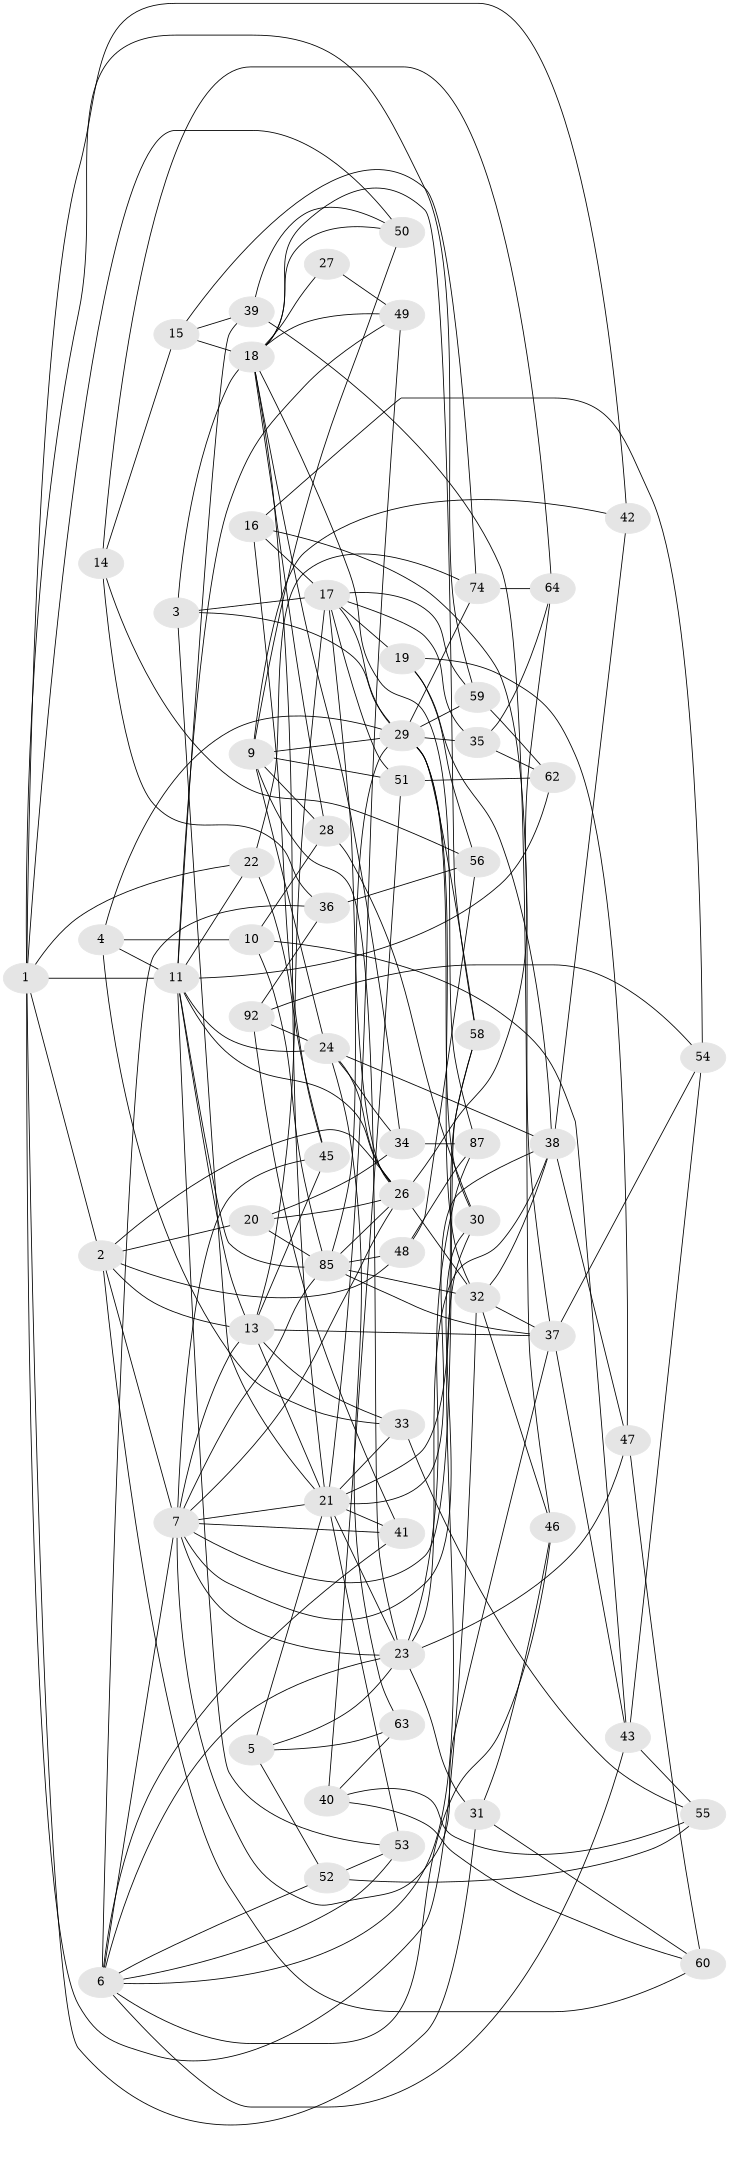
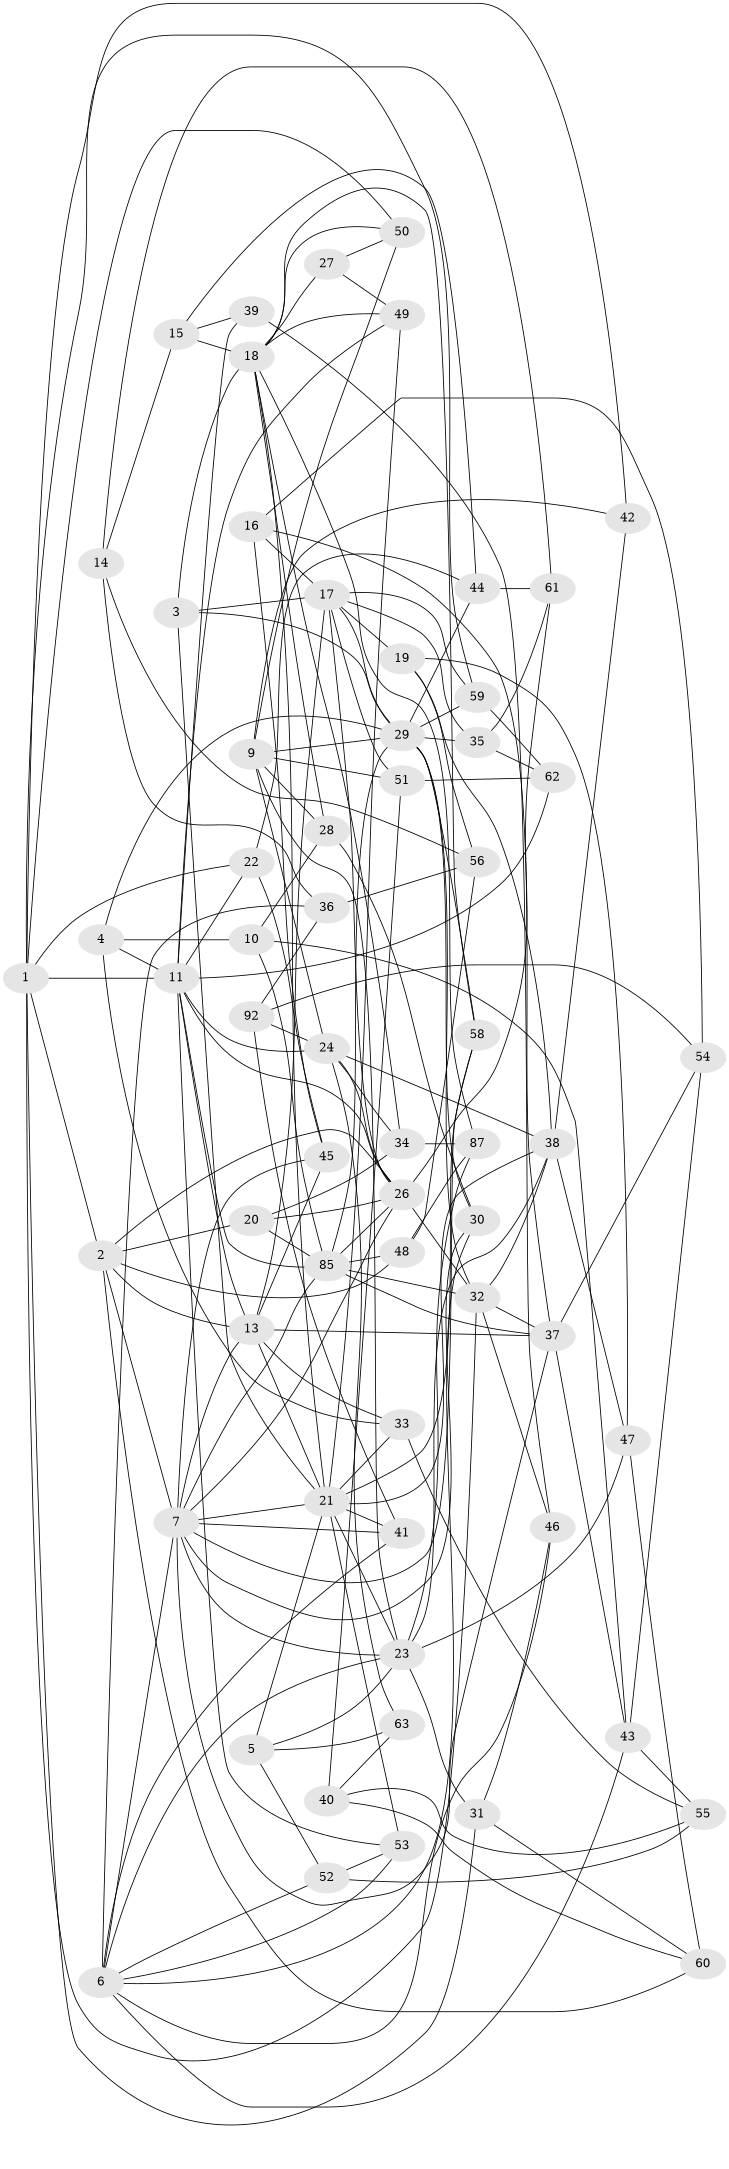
(299, 218) -> (365, 248)
(477, 589) -> (477, 589)
(553, 589) -> (553, 589)
